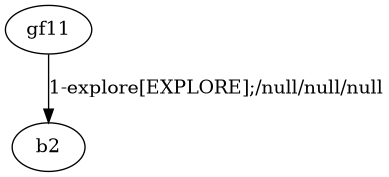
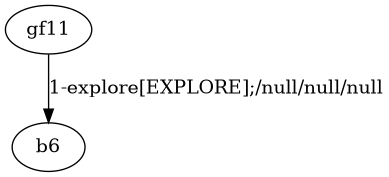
(49, 147) -> (49, 147)
